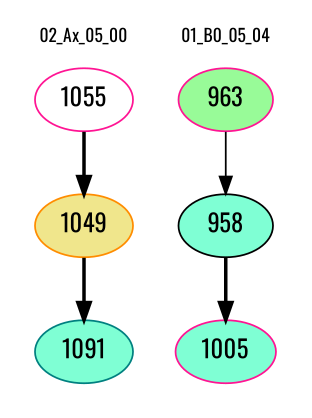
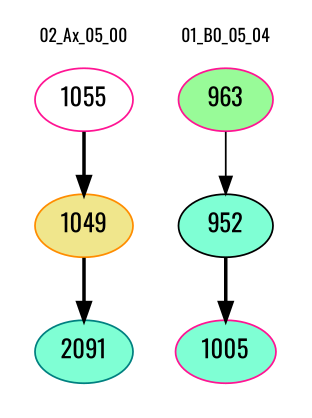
(226, 226) -> (226, 226)
(84, 352) -> (84, 352)
